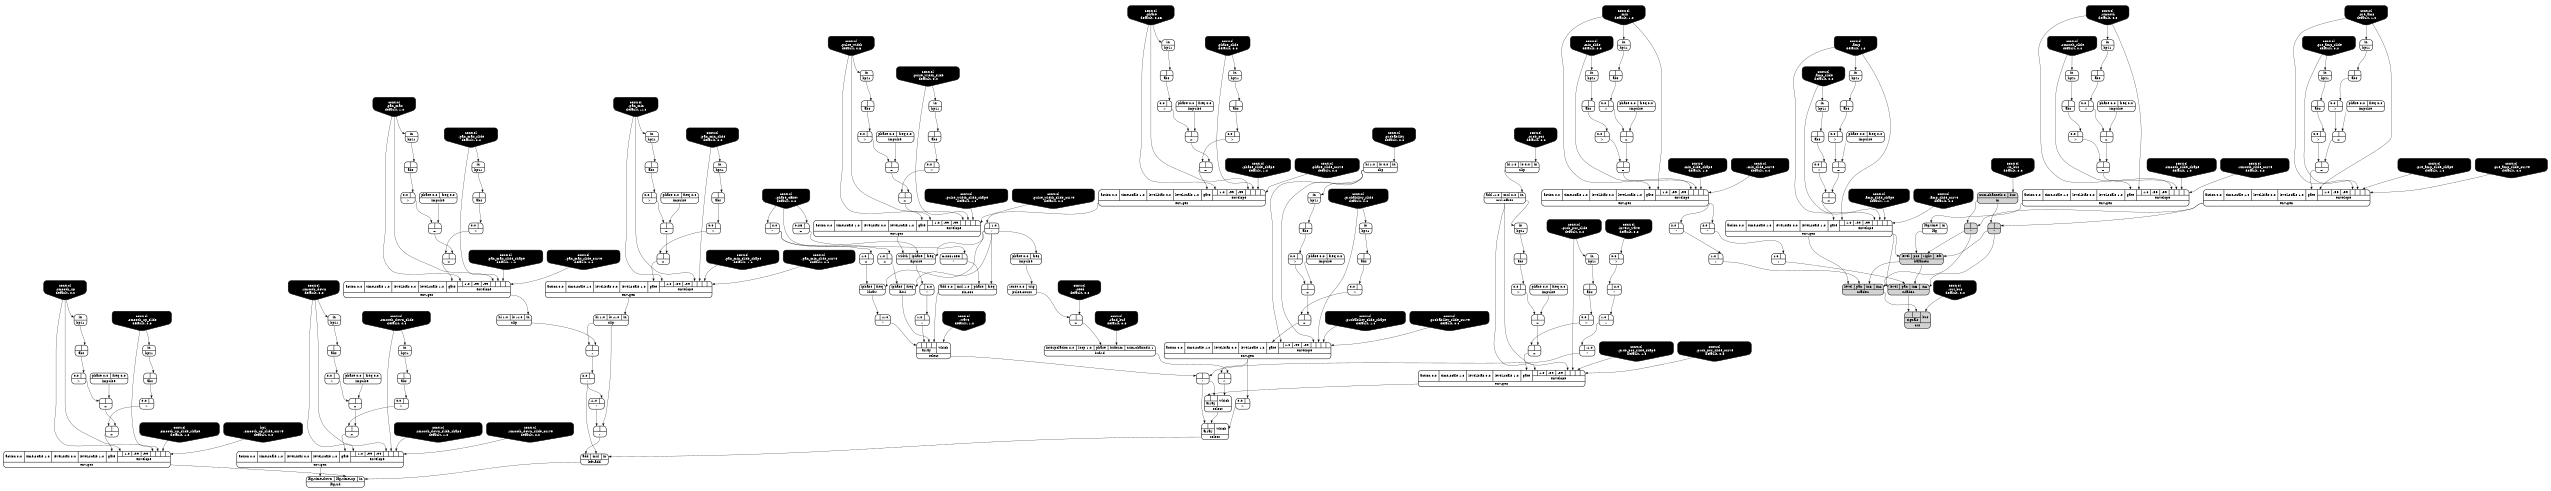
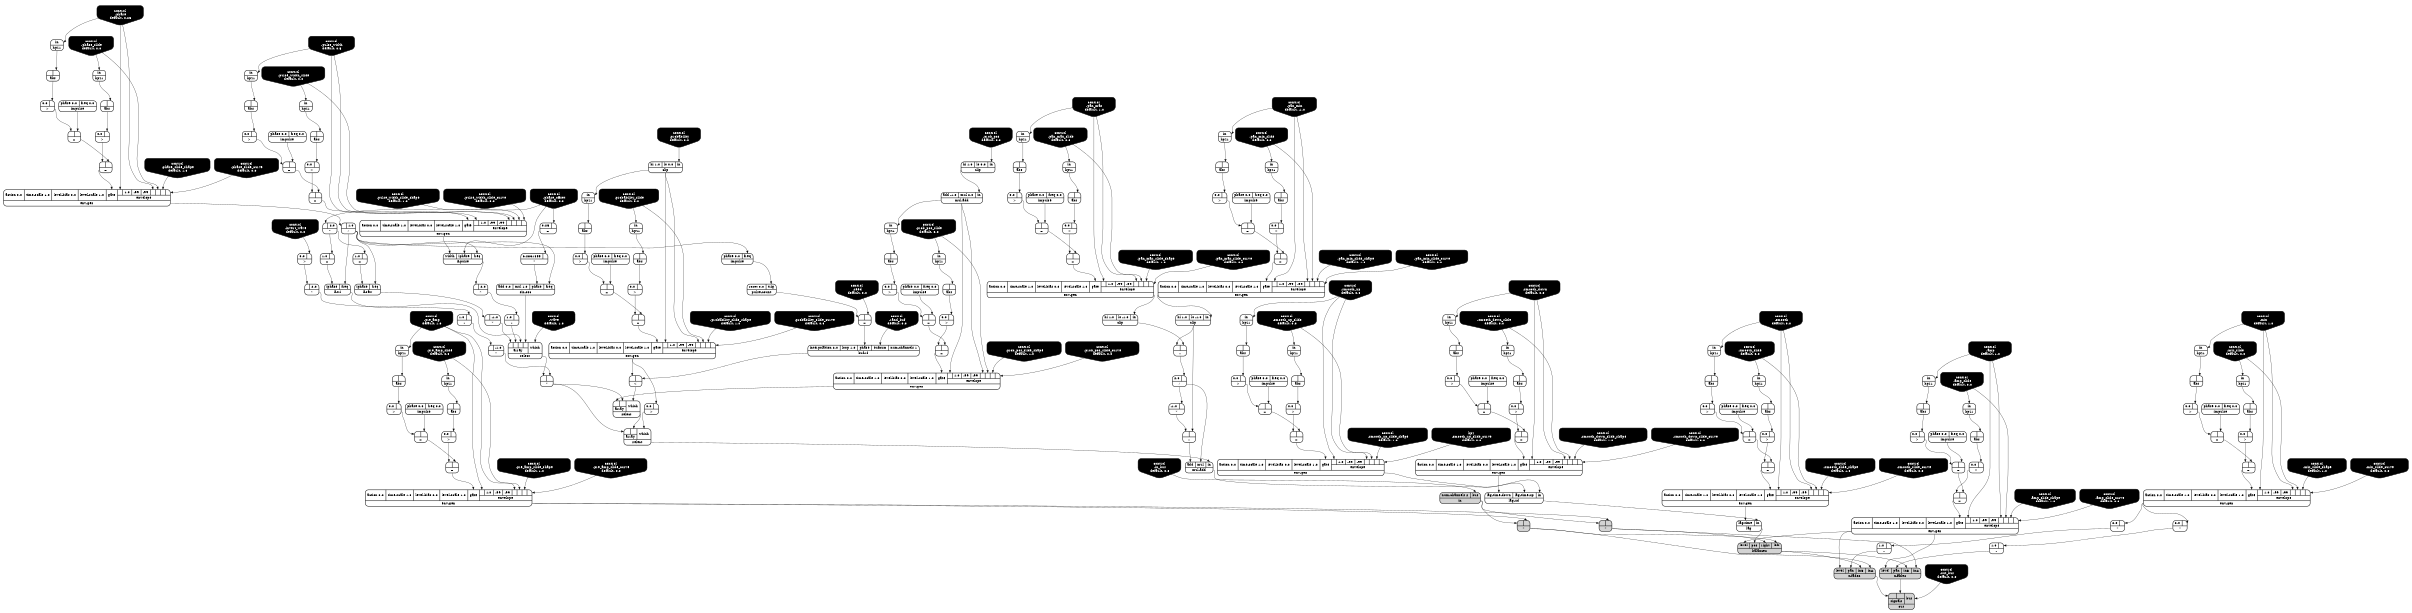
(1505, 200) -> (962, 200)
(594, 462) -> (1199, 470)
none -> (1650, 509)
